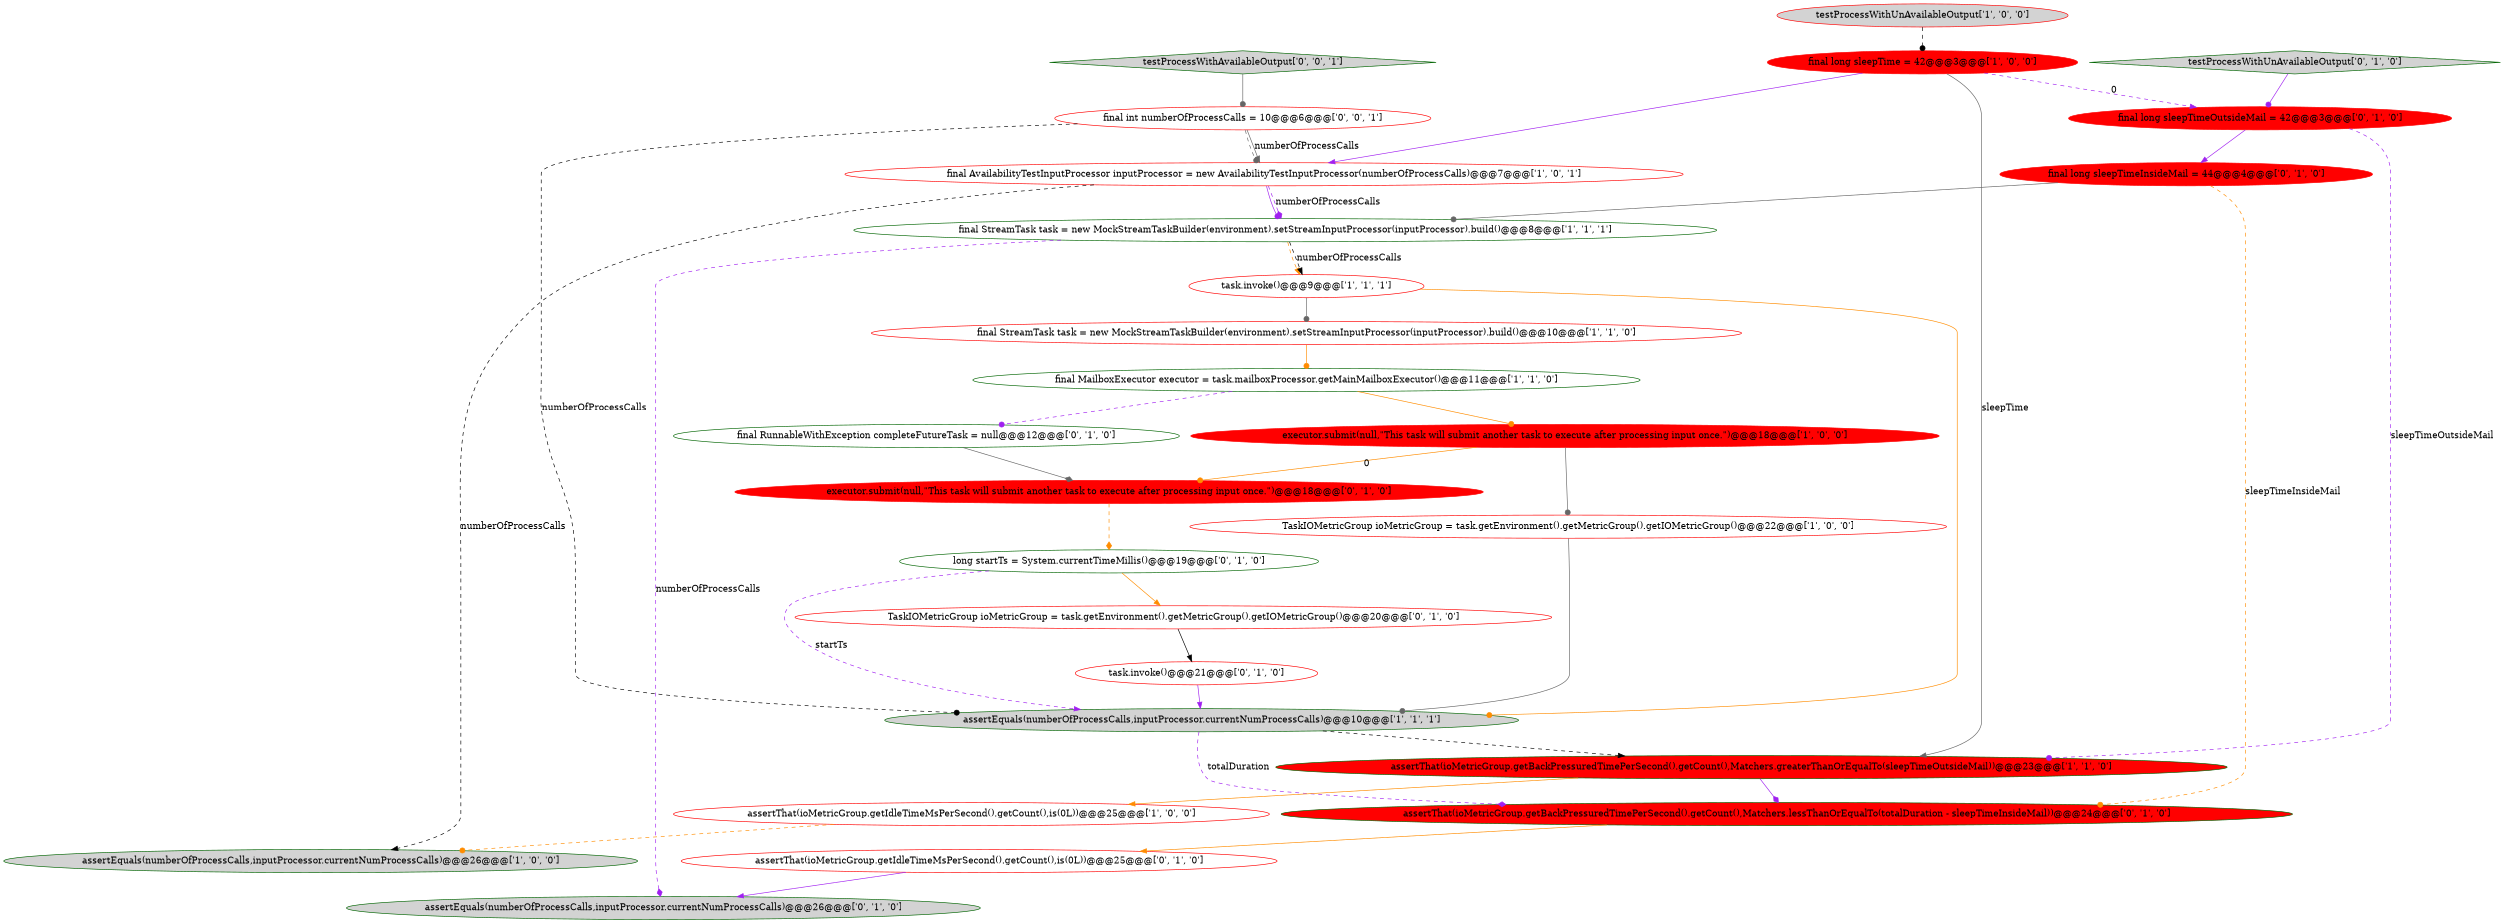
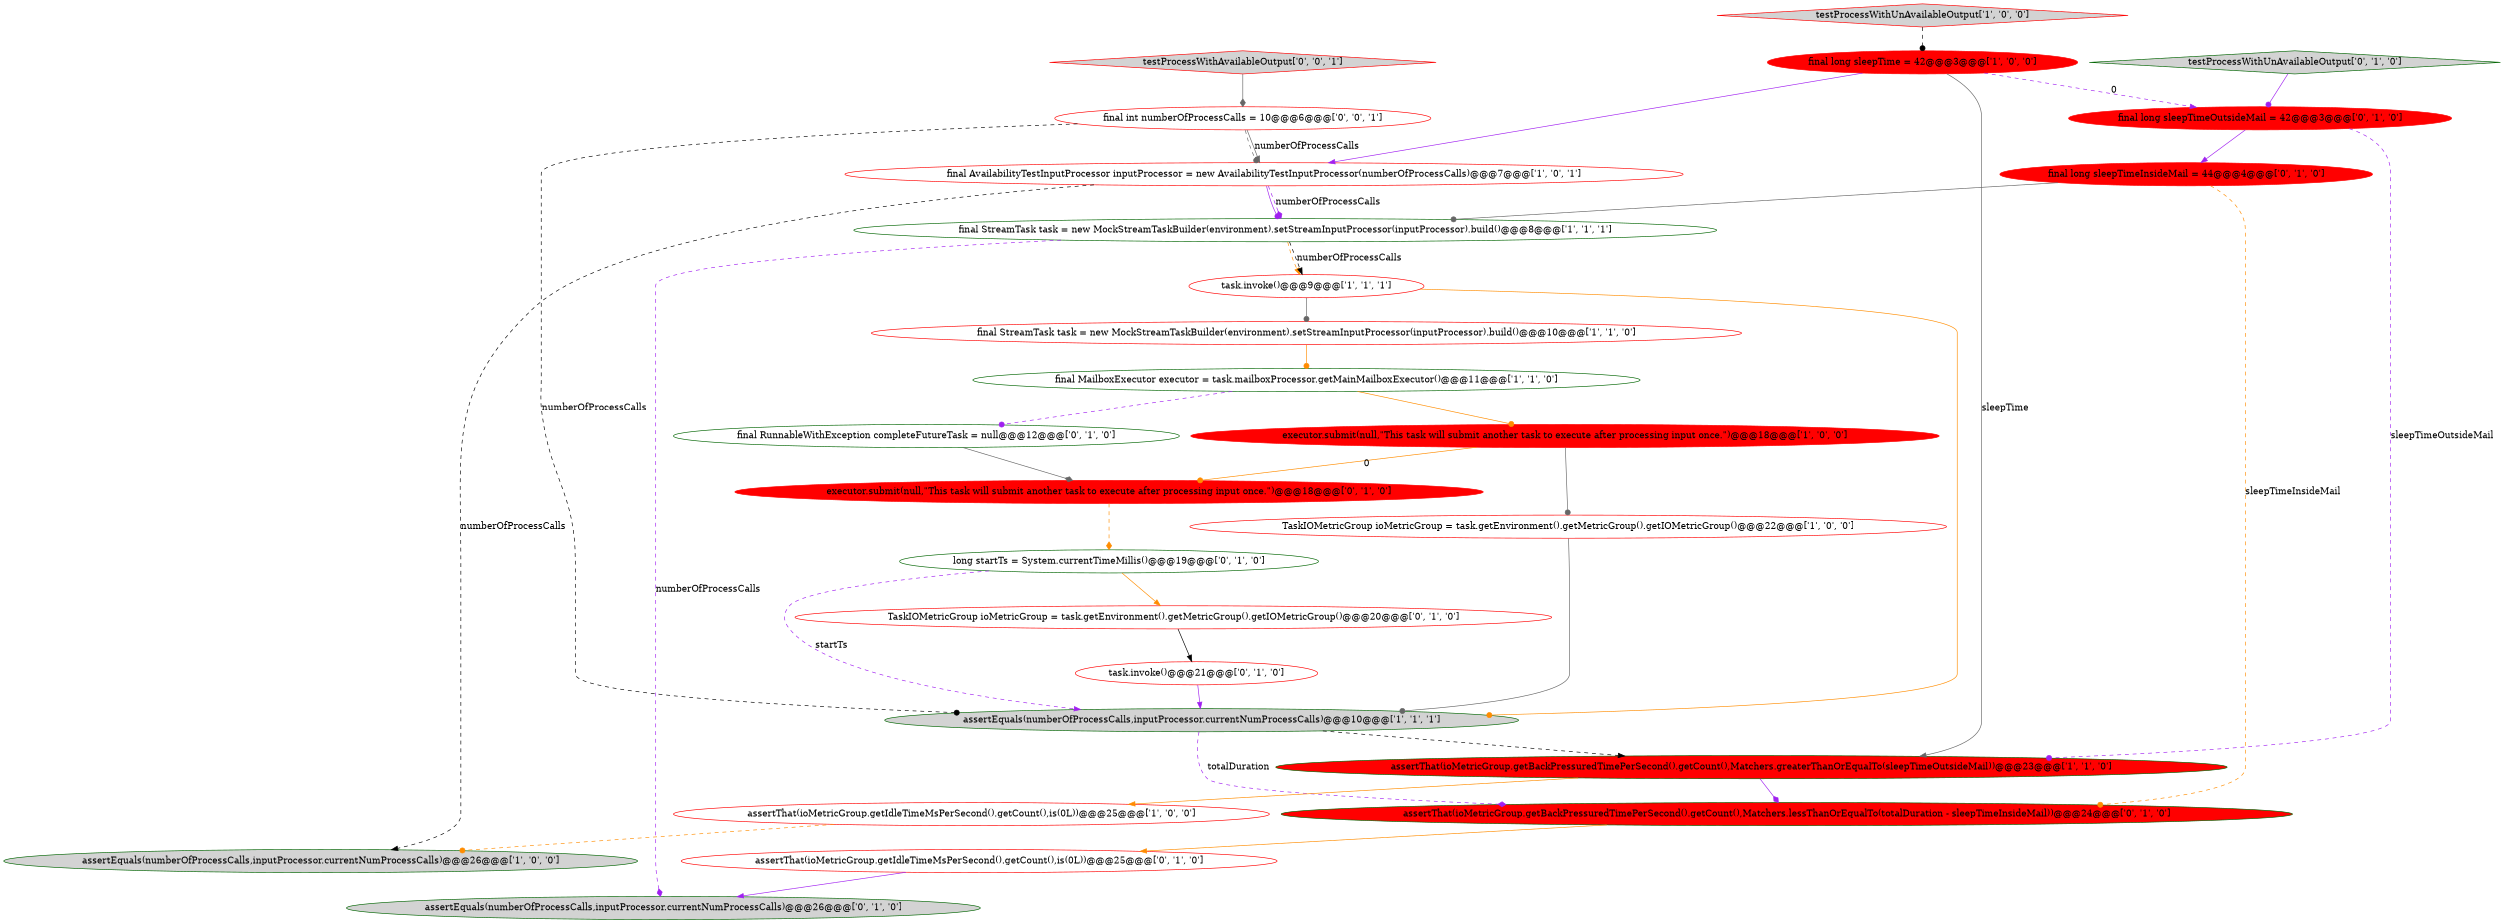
(1923, 15) -> (1923, 15)
(1243, 62) -> (1243, 62)
(1243, 88) -> (1243, 86)
